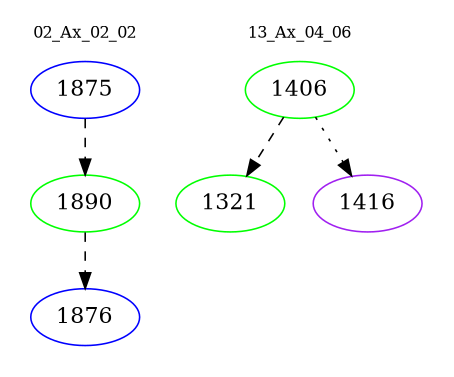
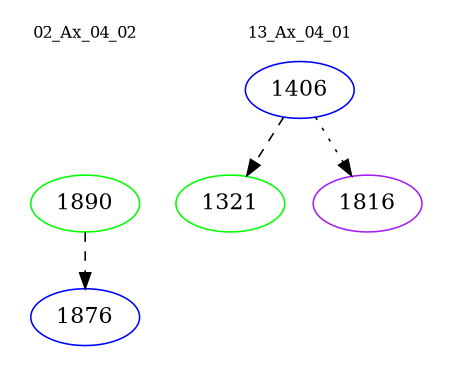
(85, 34) -> (85, 34)
(300, 34) -> (300, 34)
(85, 90) -> none
(300, 90) -> (300, 90)
(368, 204) -> (368, 204)
